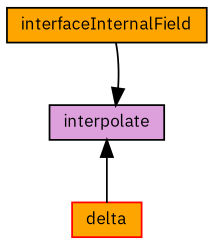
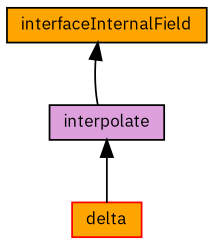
(118, 65) -> (95, 83)
